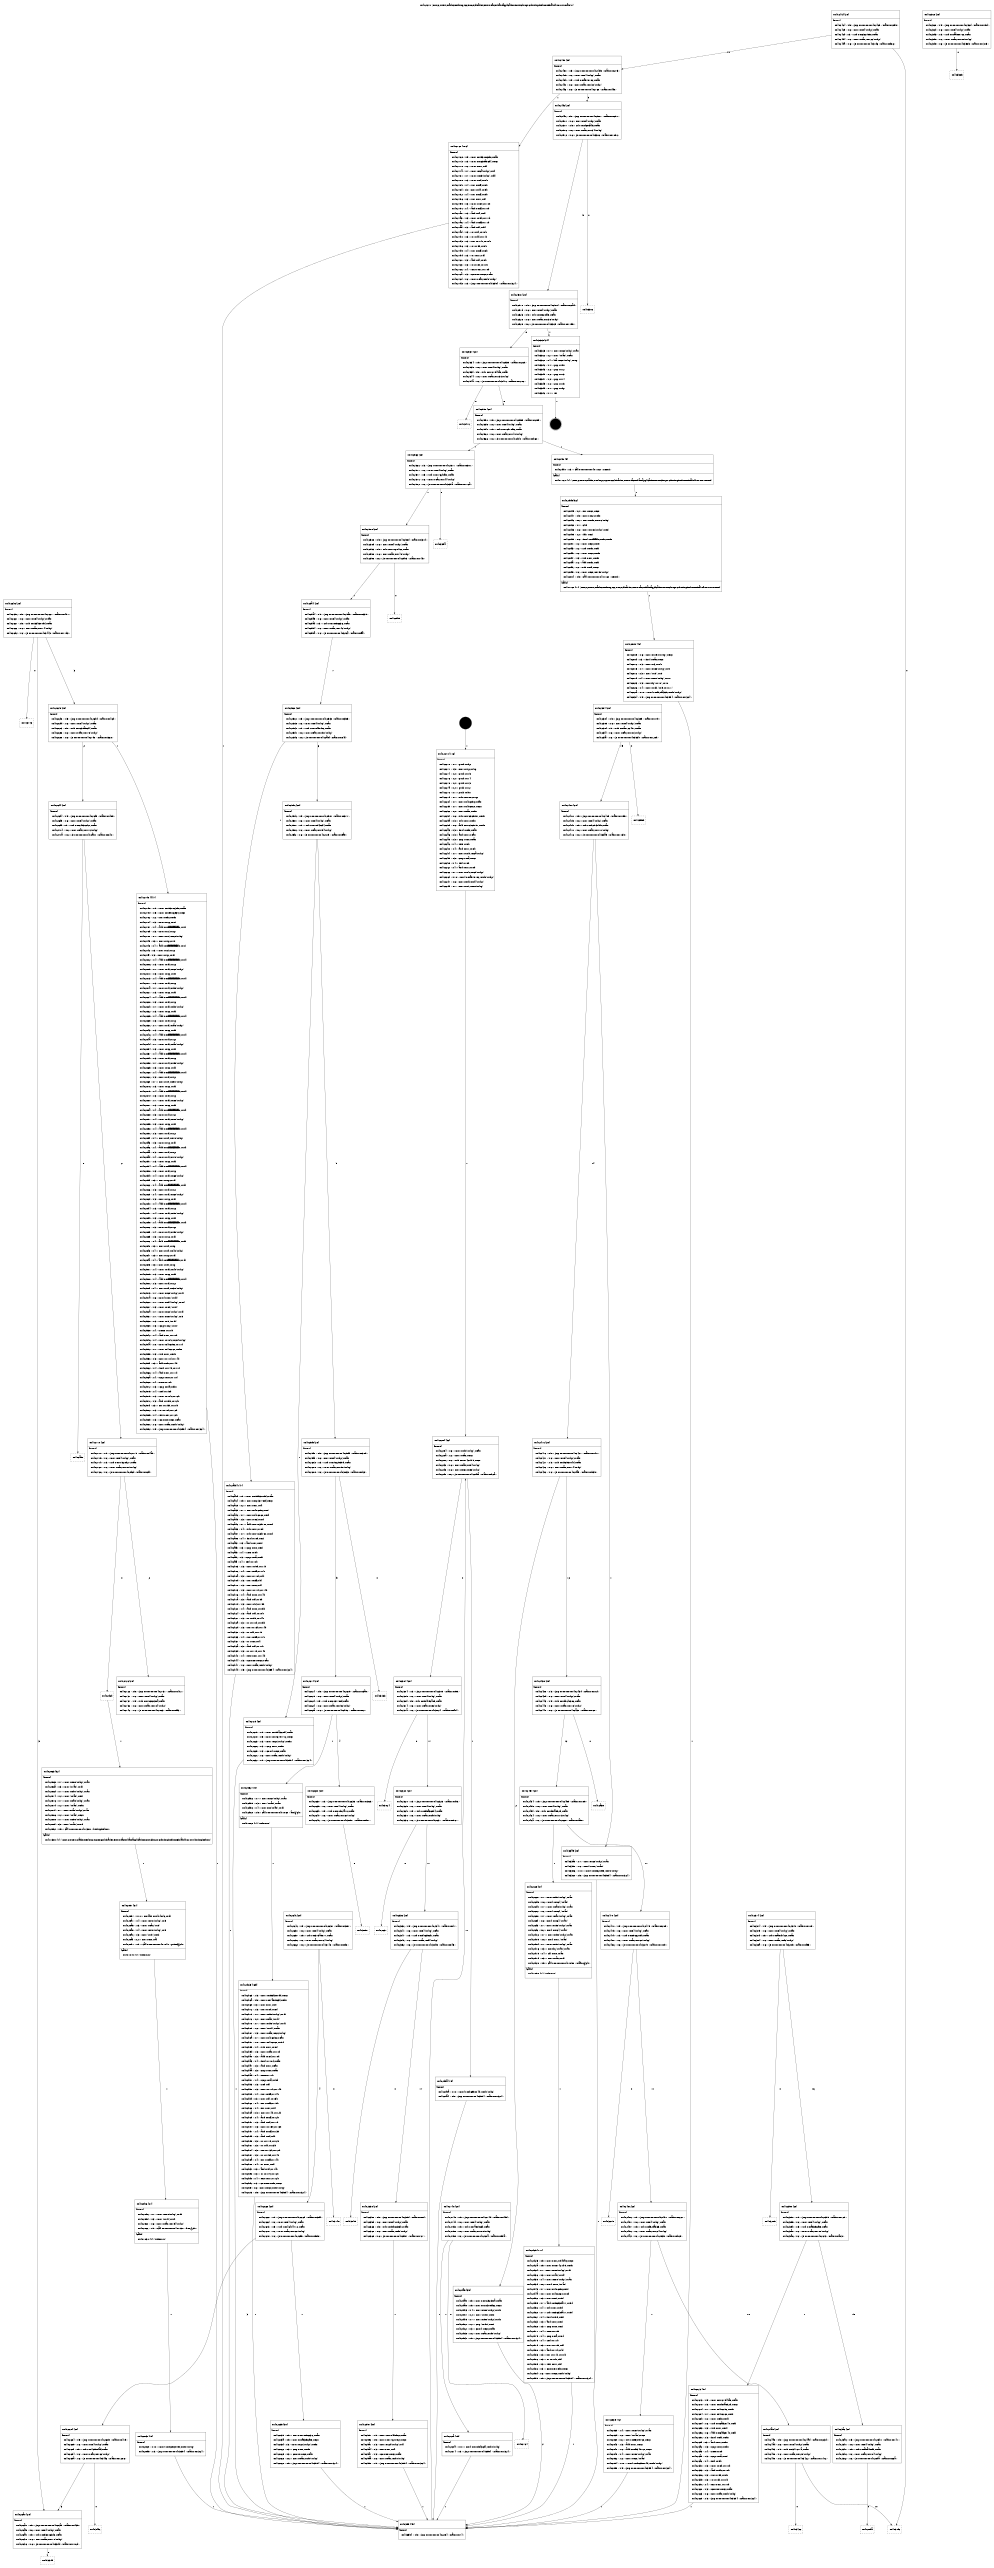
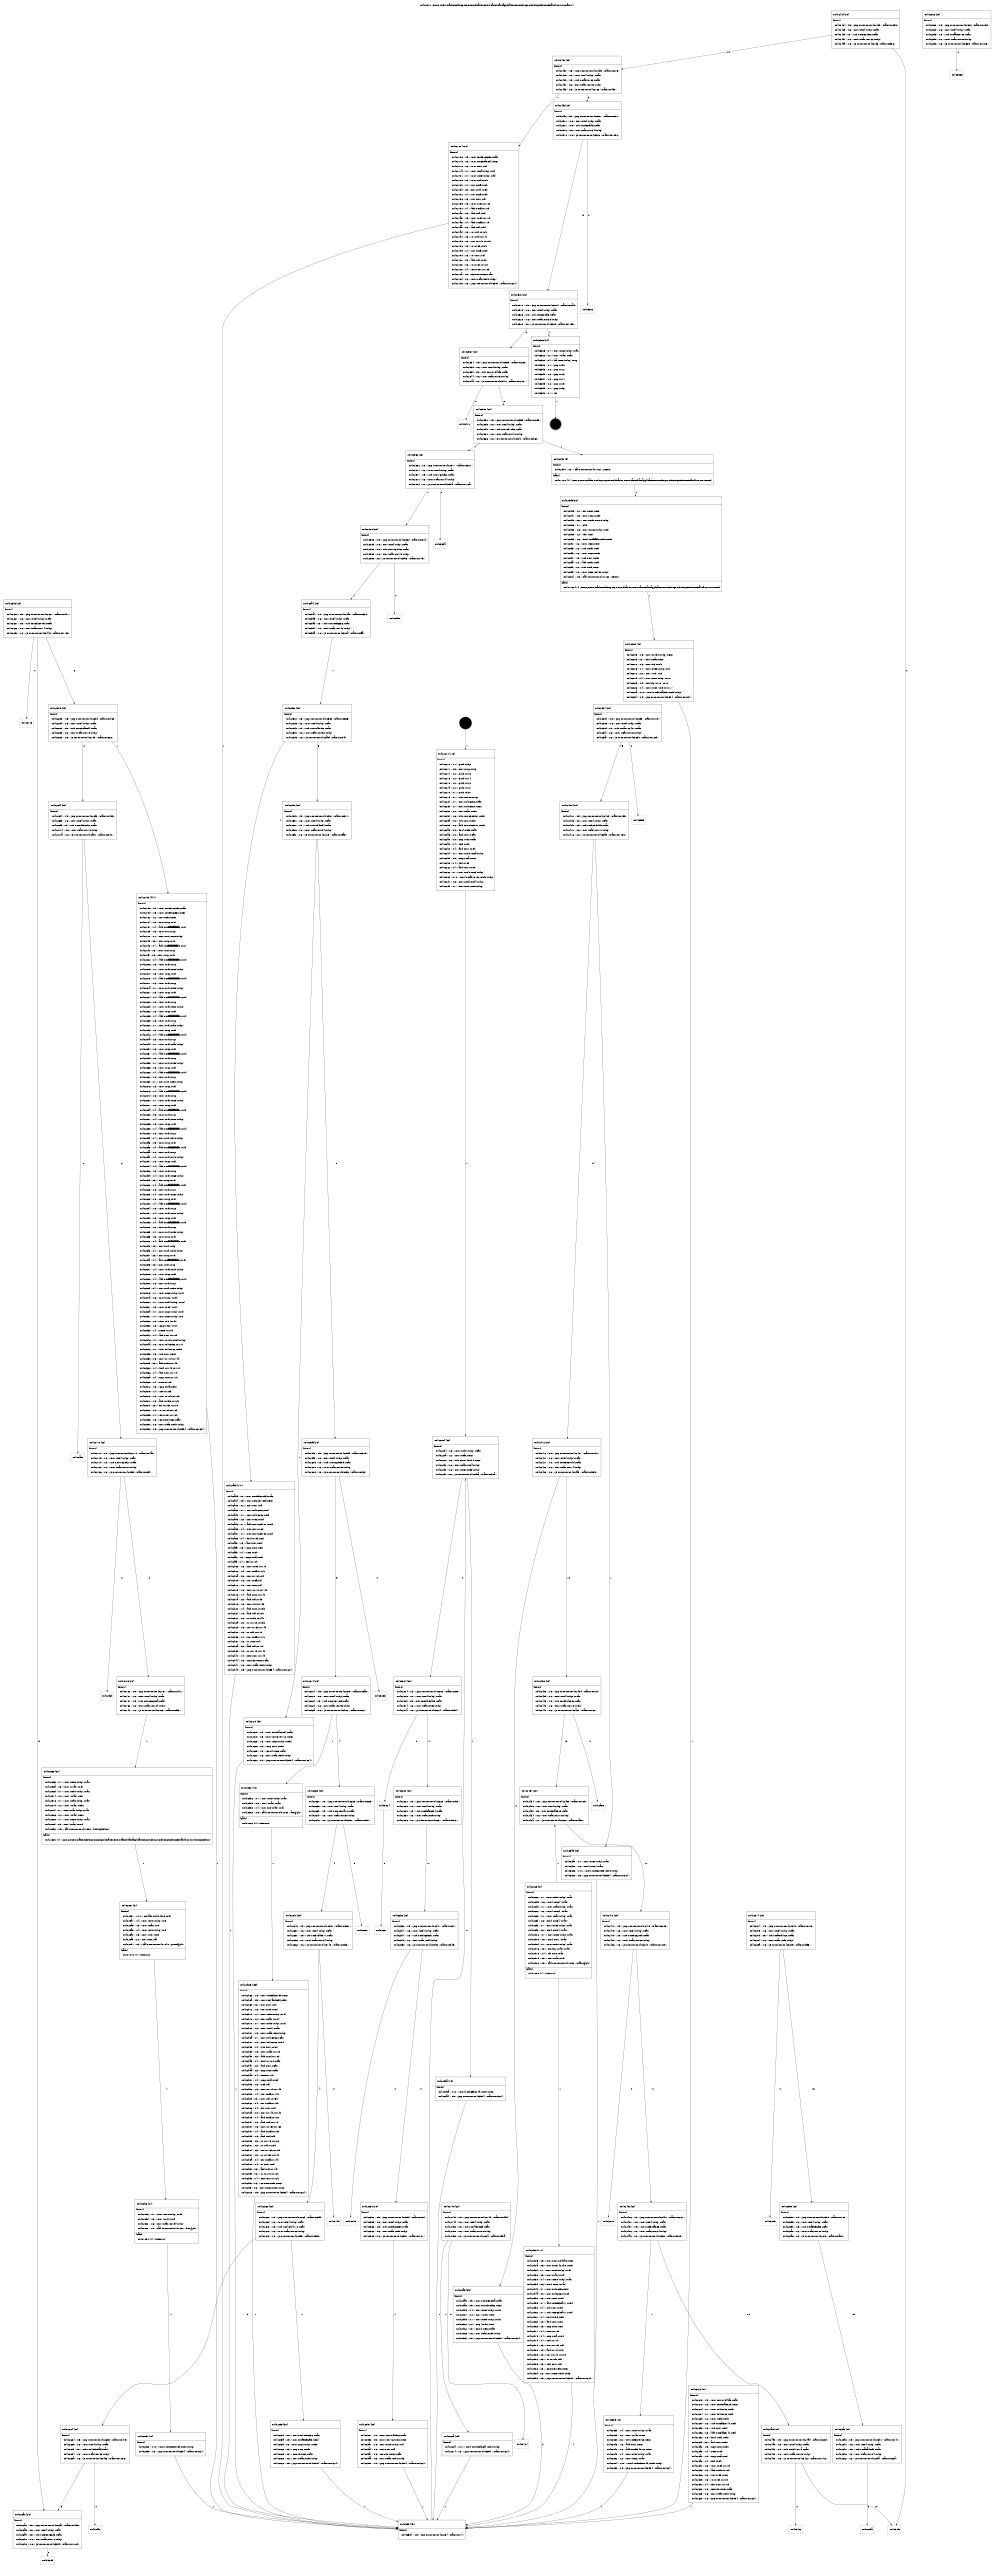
(114, 1733) -> (141, 1740)
(553, 1853) -> (556, 1854)
none -> (329, 1867)
(393, 1873) -> (383, 1867)
(777, 2312) -> none
